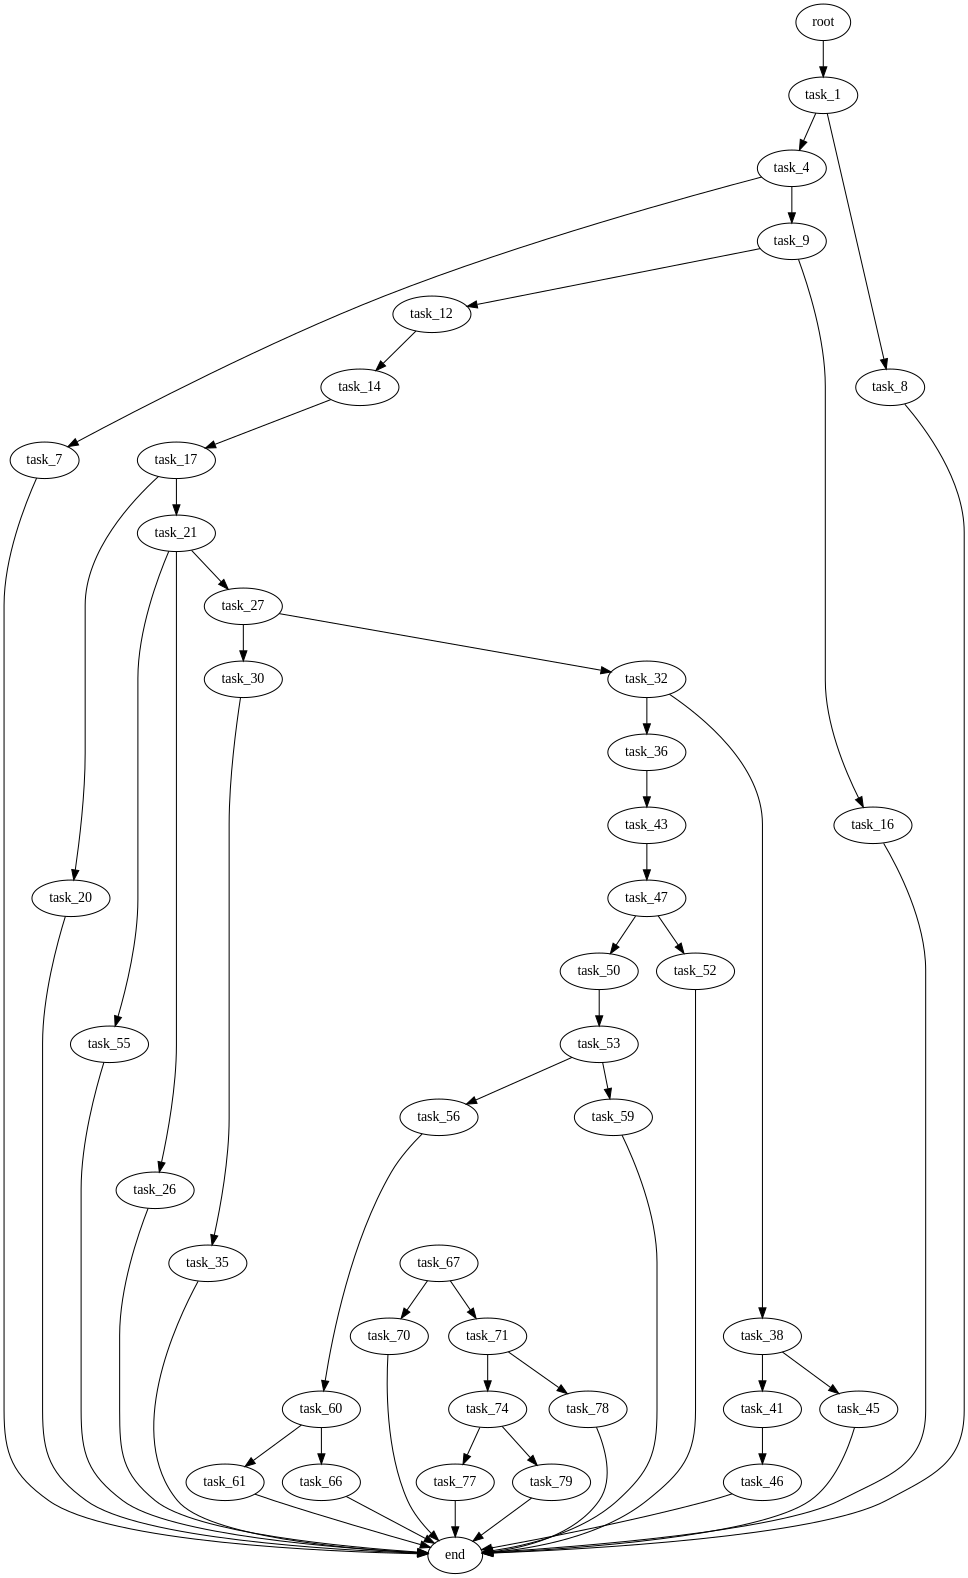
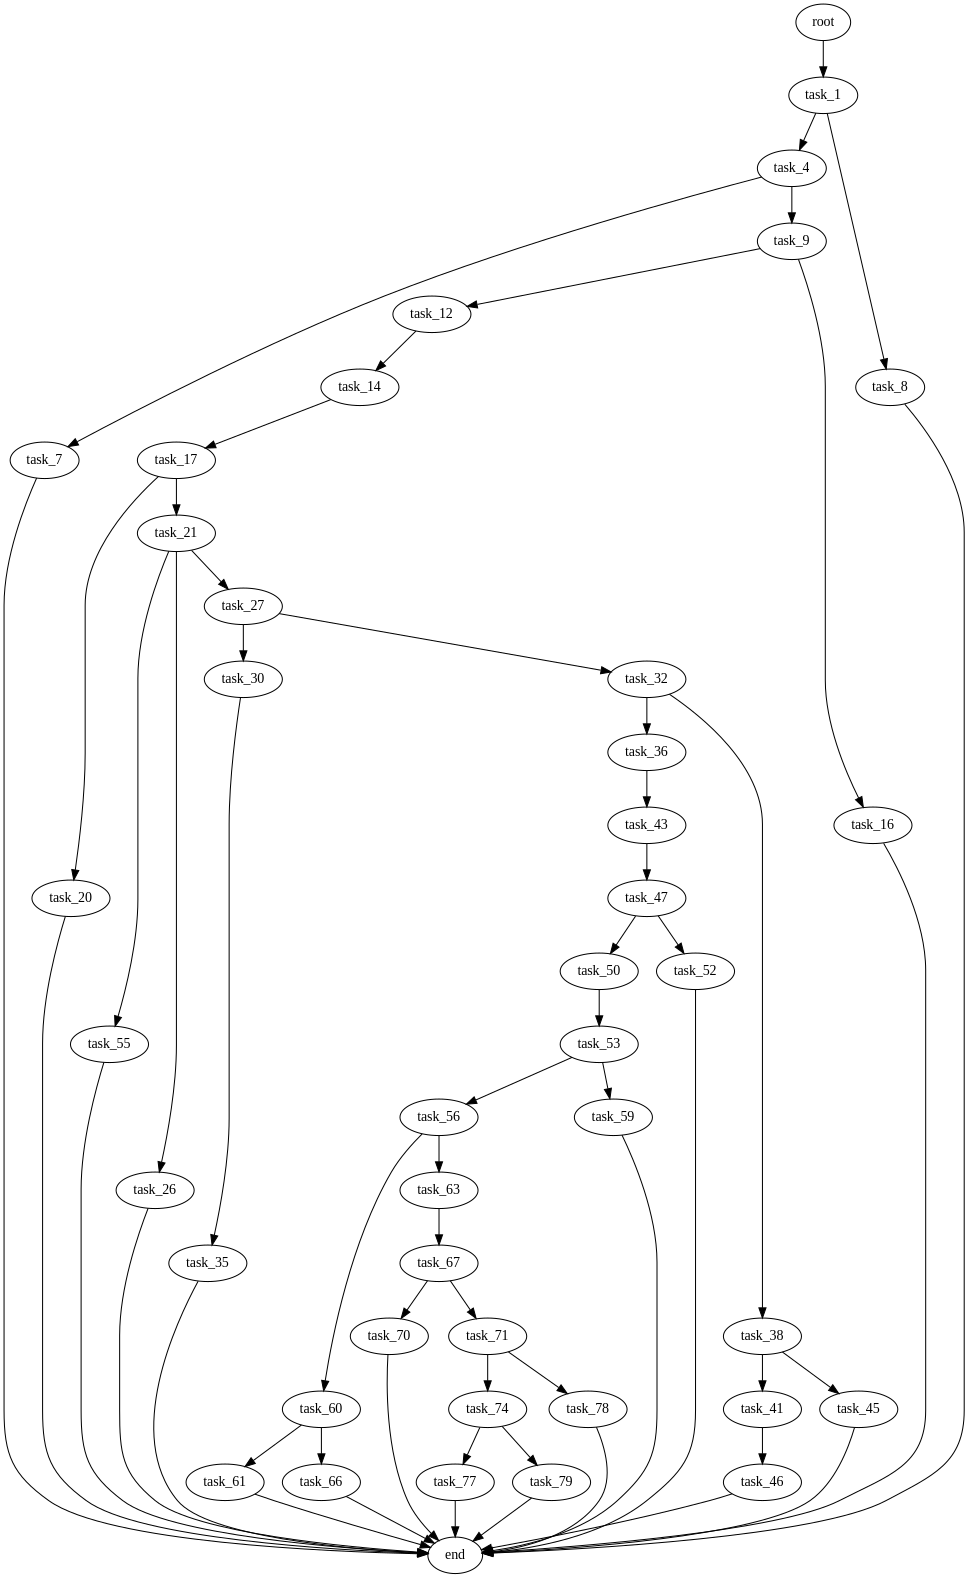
none -> (439, 1190)
